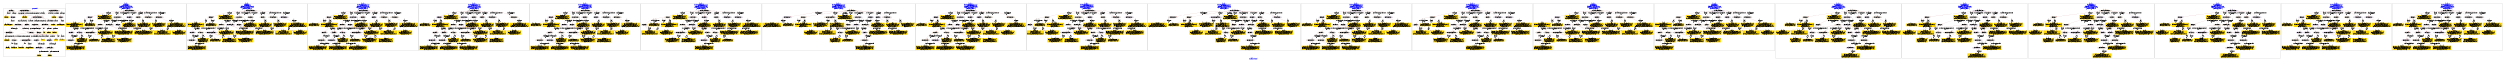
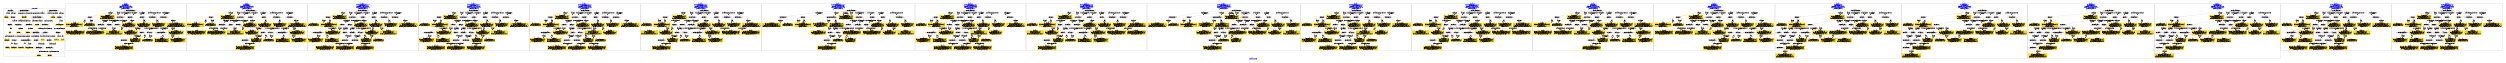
(8, 25) -> none
